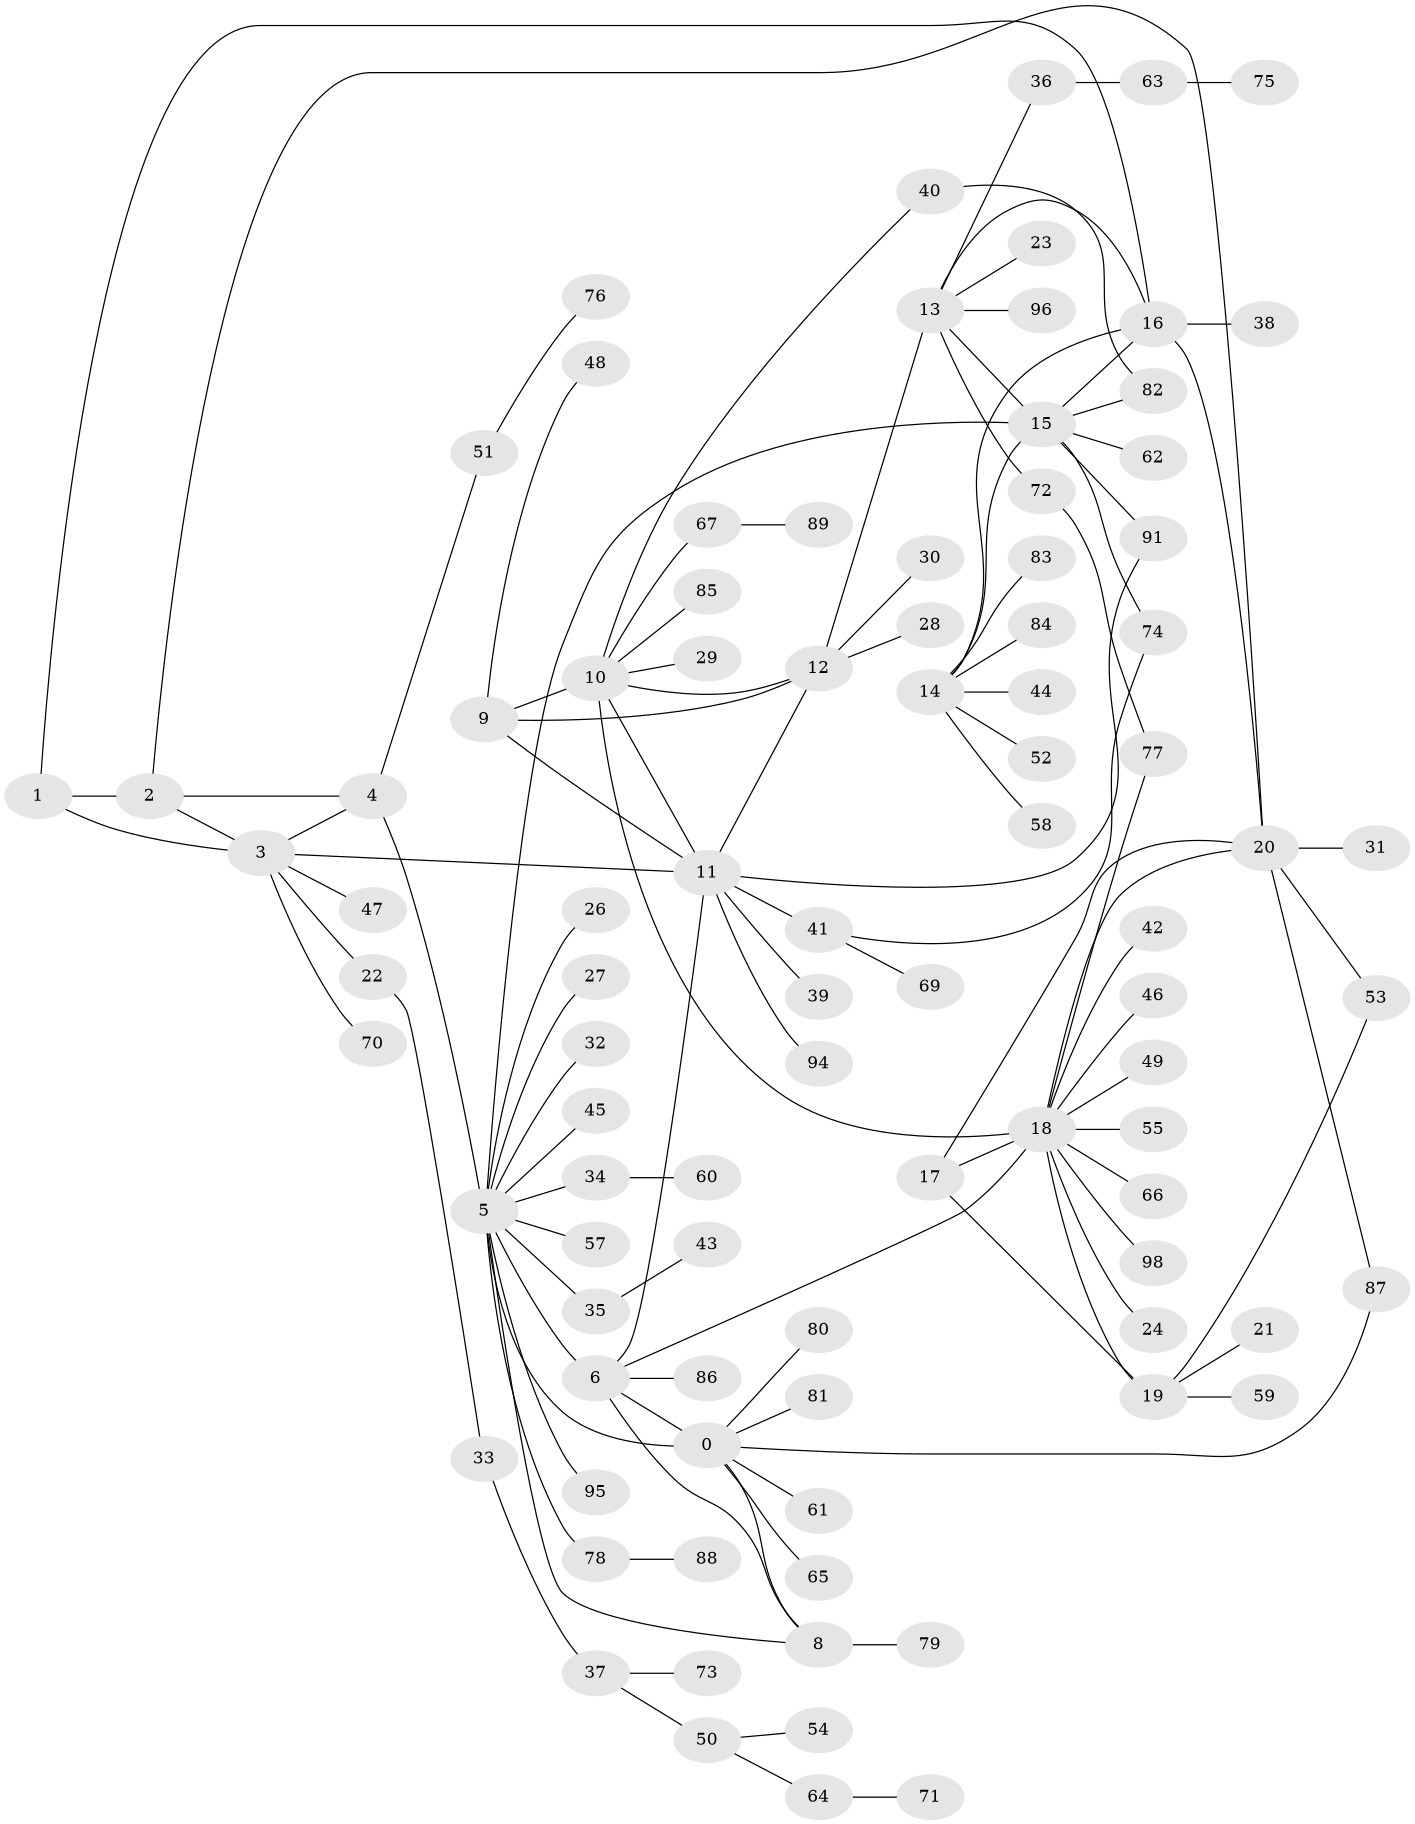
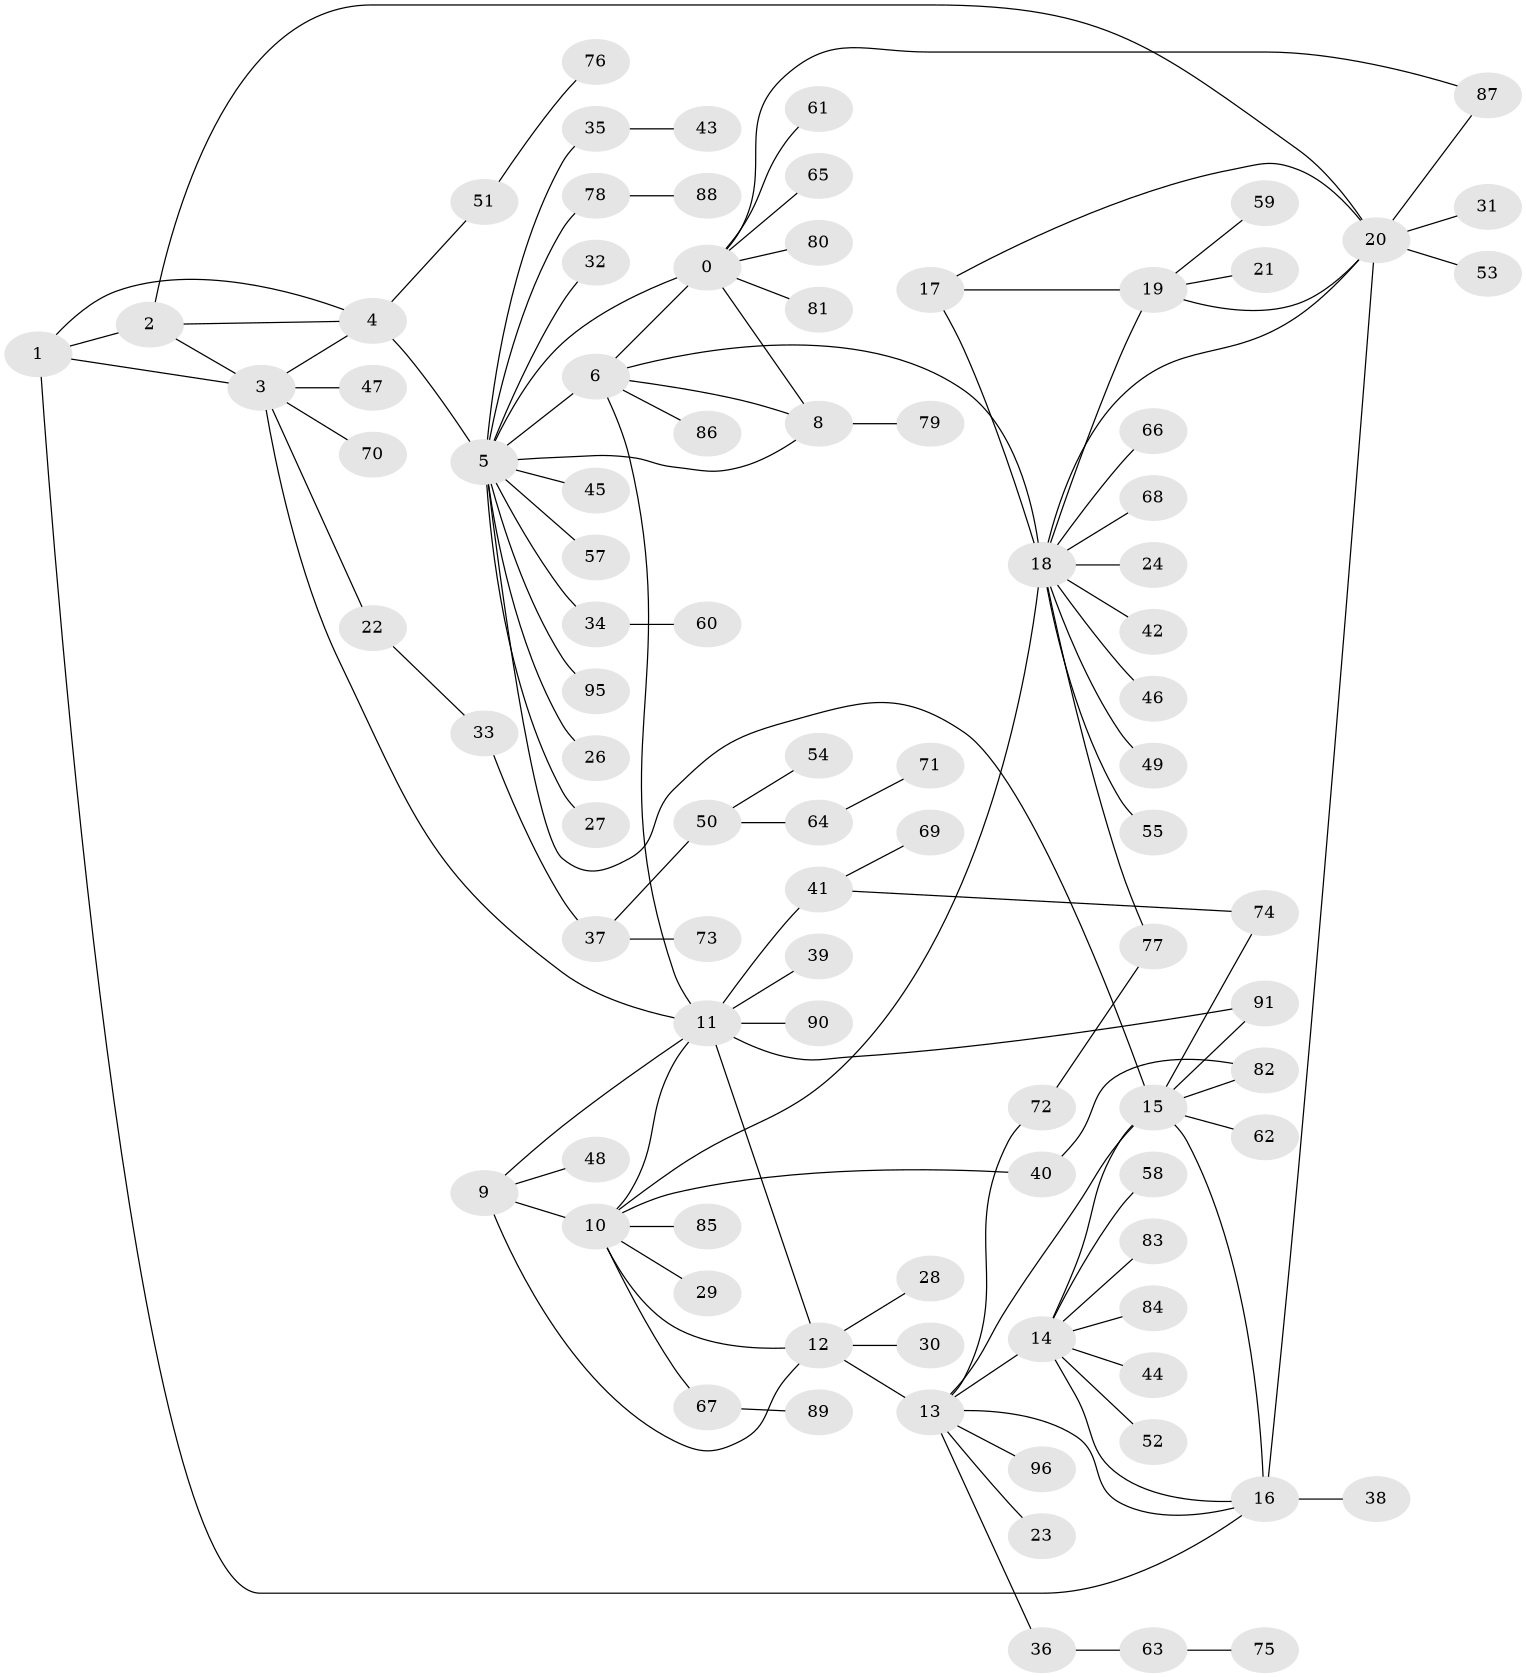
none -> (194, 280)
(819, 1064) -> (819, 1023)
(1281, 1205) -> (1278, 308)
(1153, 1263) -> (1153, 498)
none -> (986, 1376)
